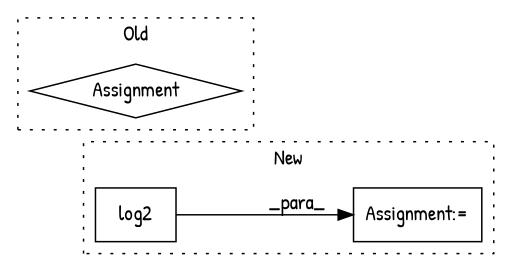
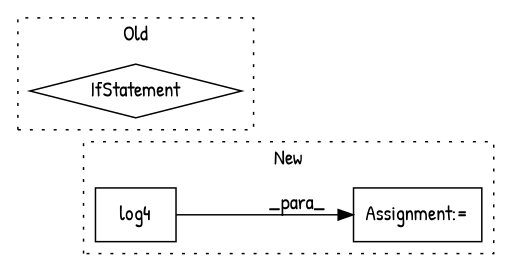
(136, 91) -> (136, 91)
(136, 215) -> (136, 215)
